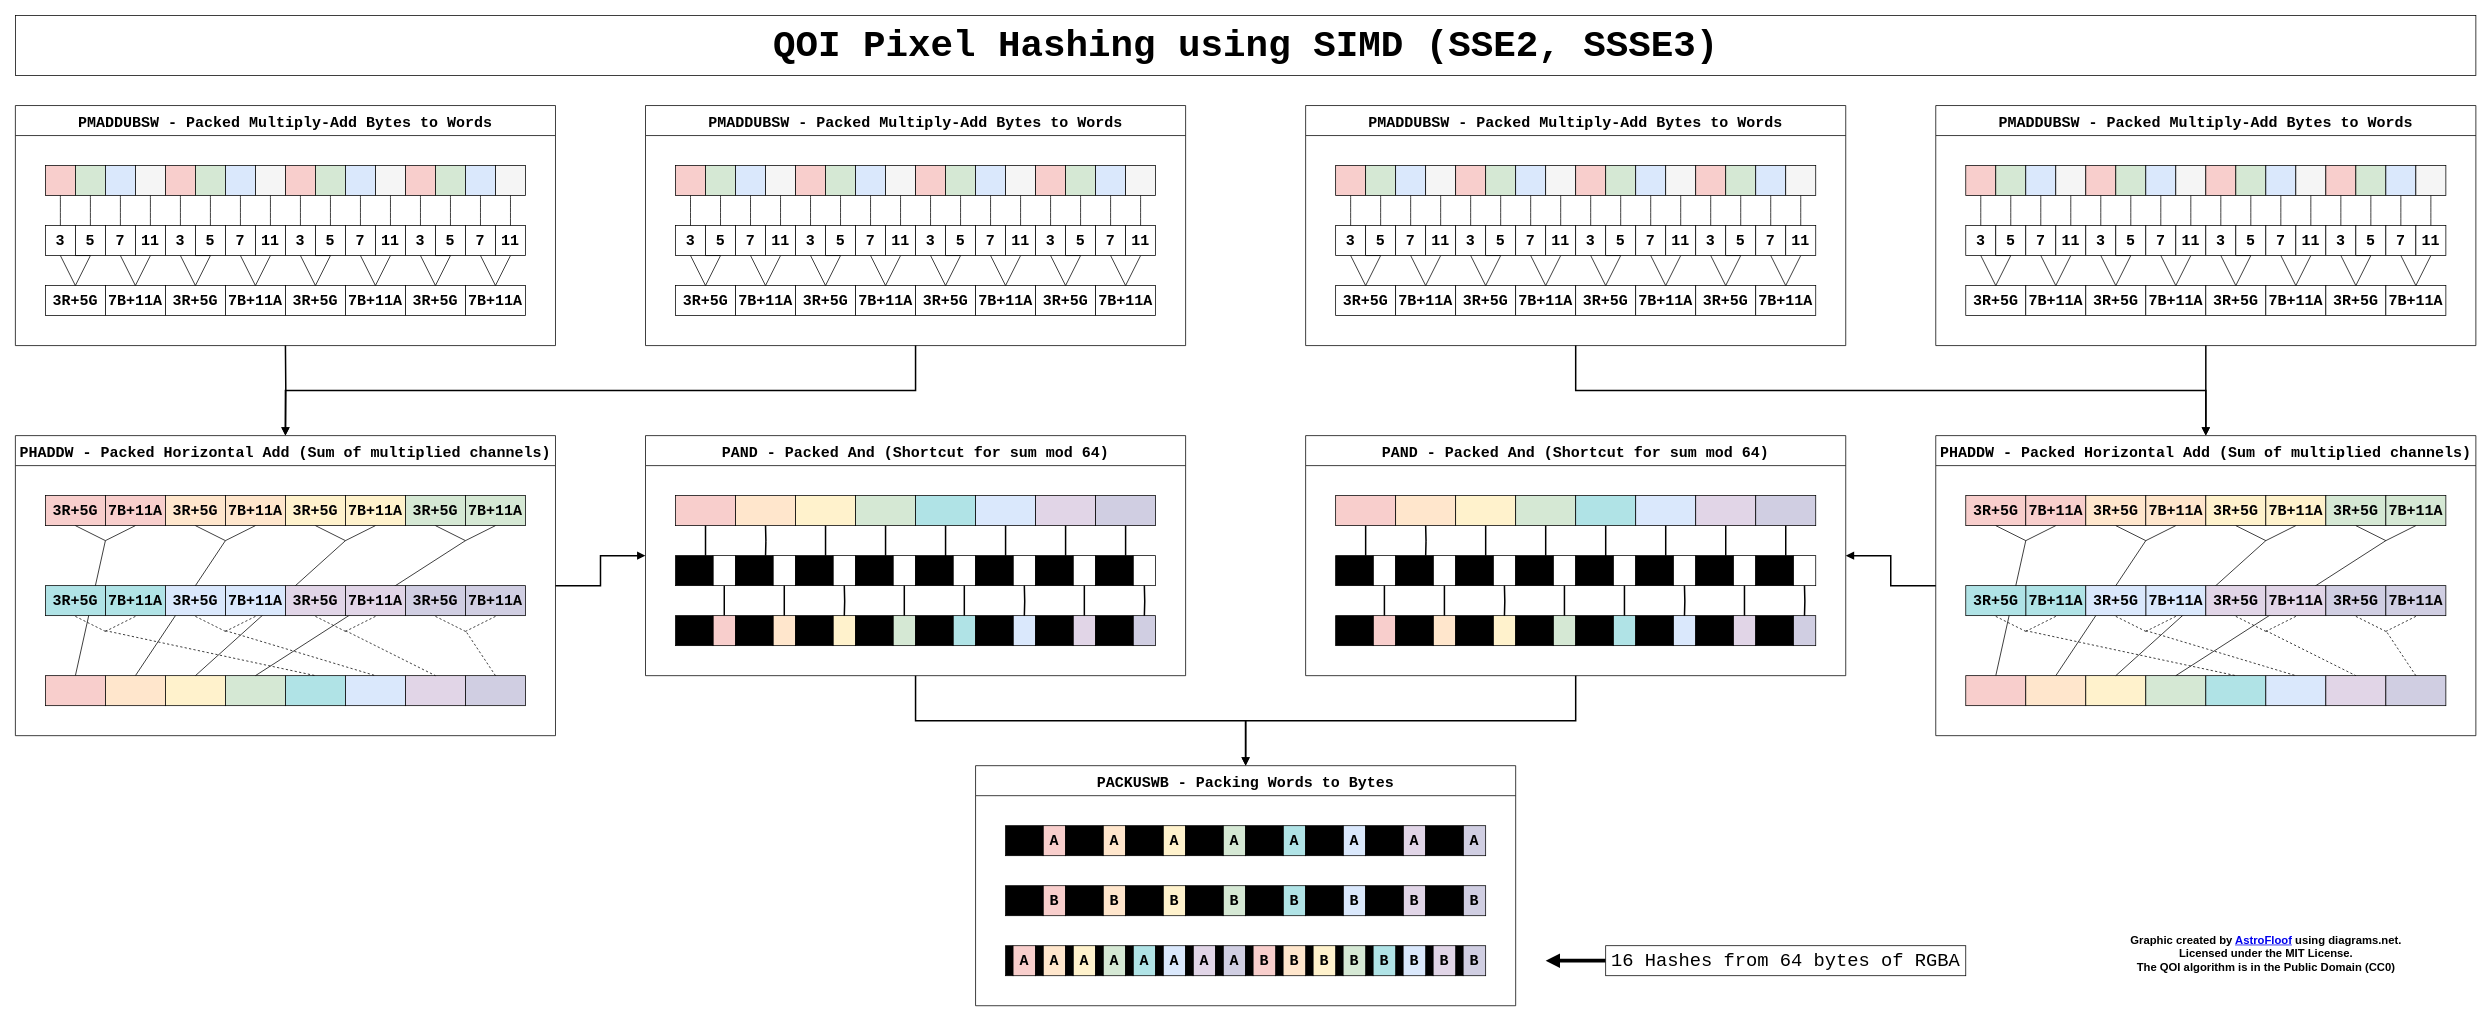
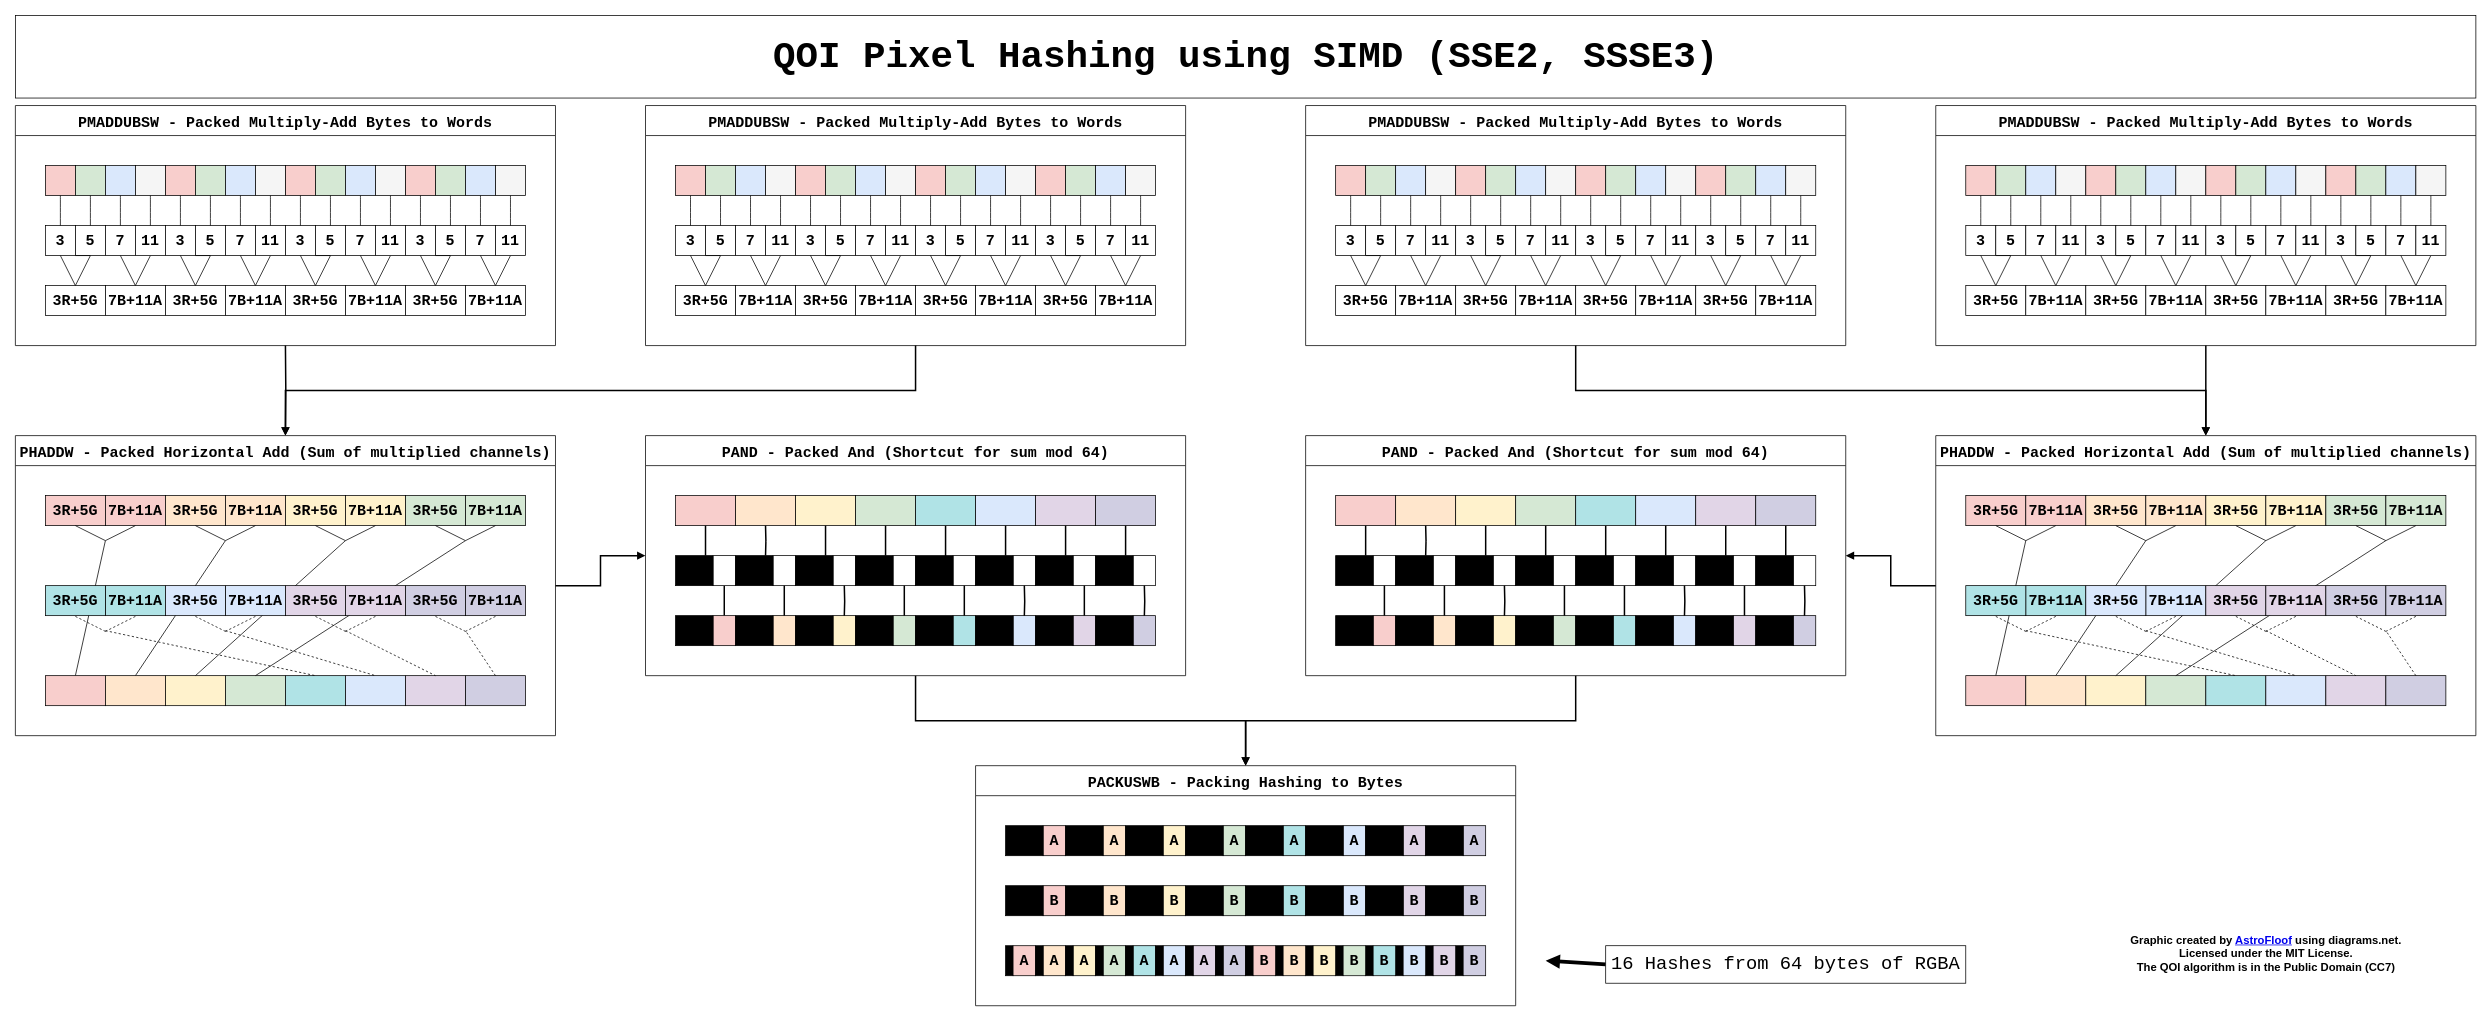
(1245, 45) -> (1245, 57)
(1245, 782) -> (1245, 782)
(2266, 953) -> (2266, 953)
(1785, 960) -> (1785, 964)
